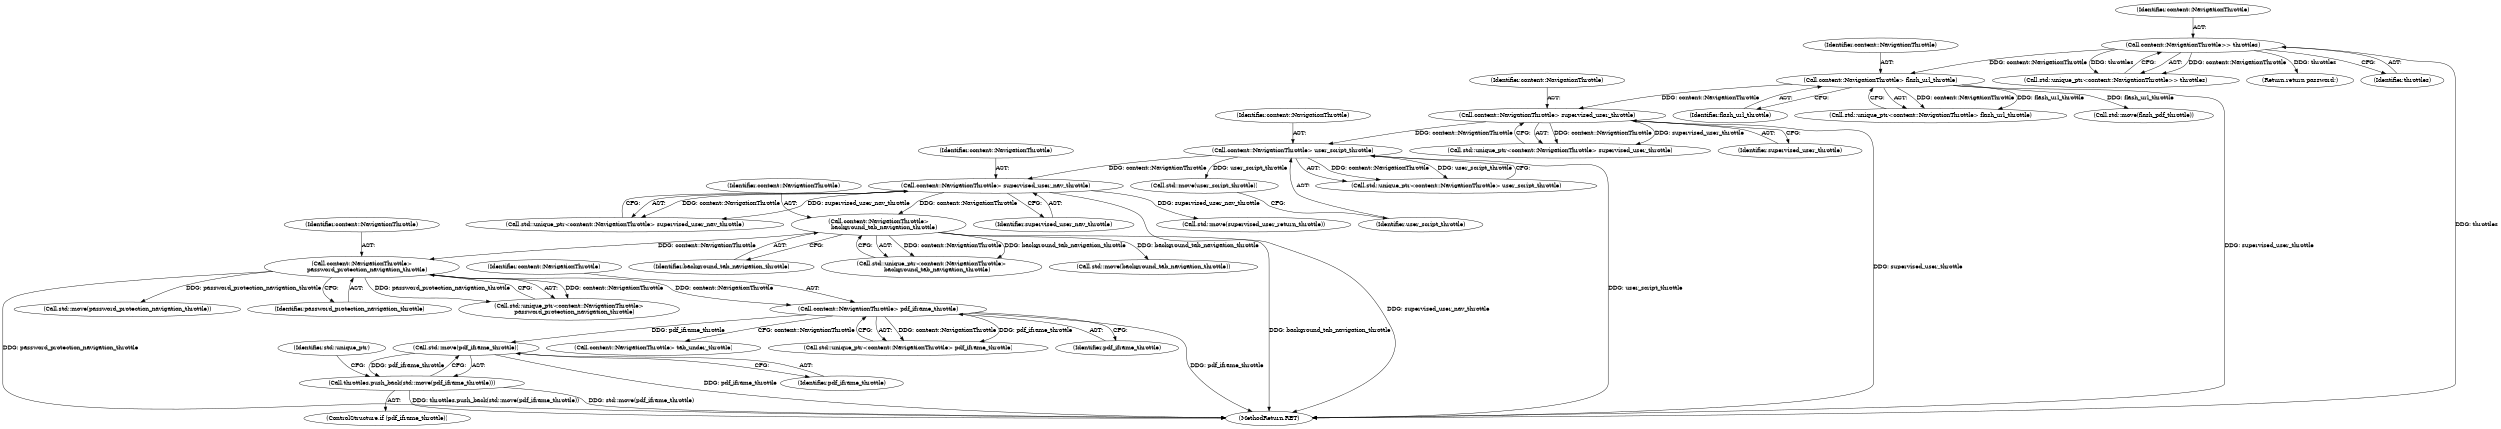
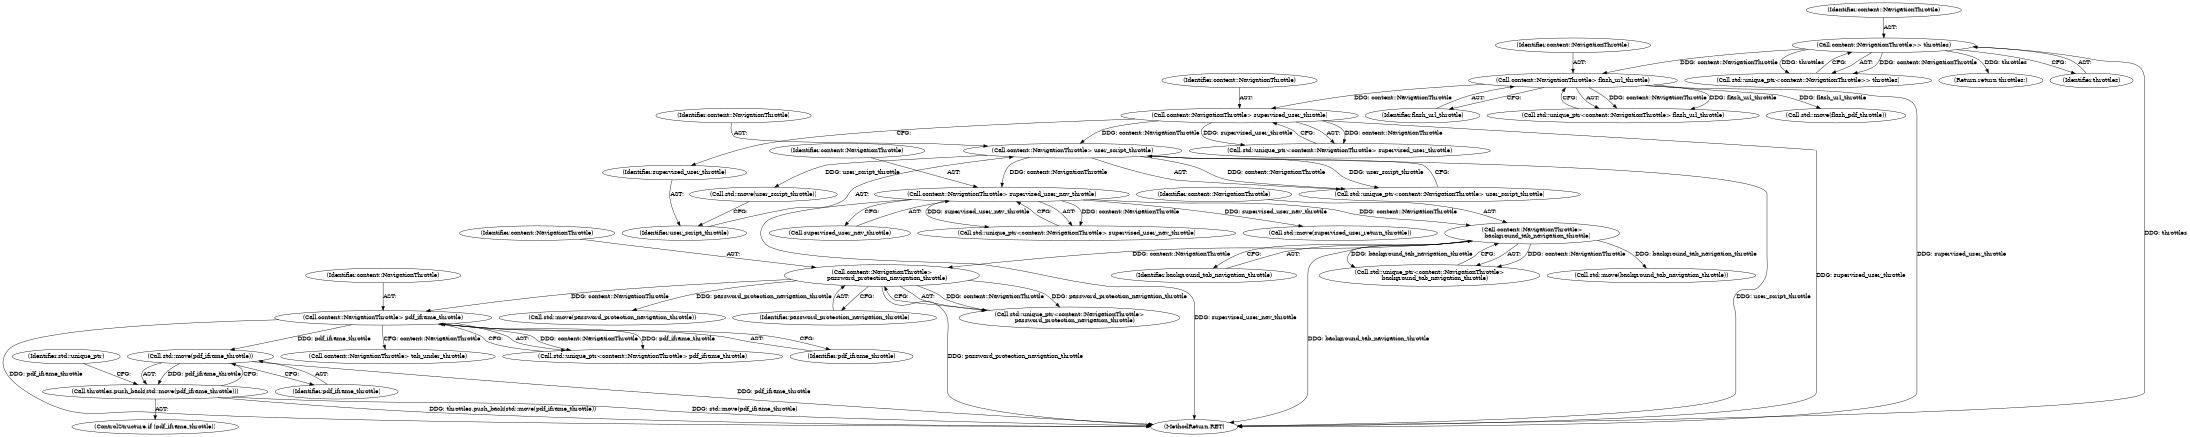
(2300, 80) -> (1991, 80)
(1709, 126) -> (670, 202)
(1054, 225) -> (840, 233)
